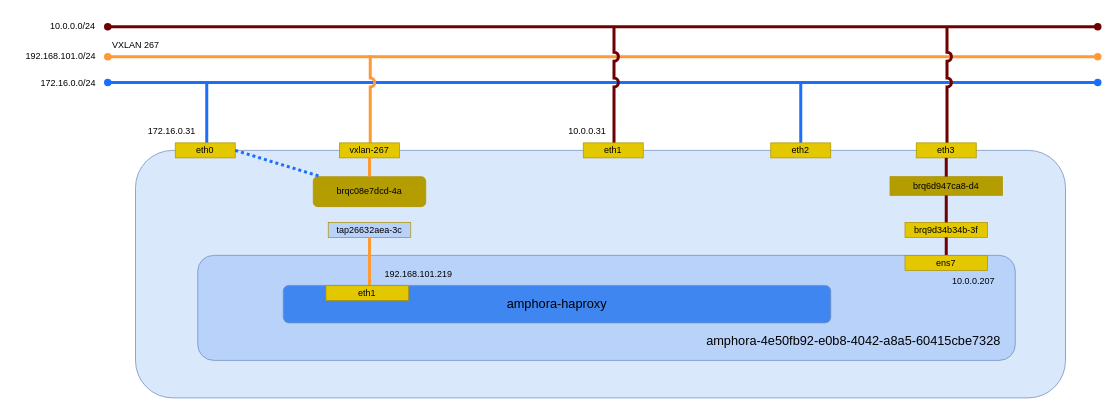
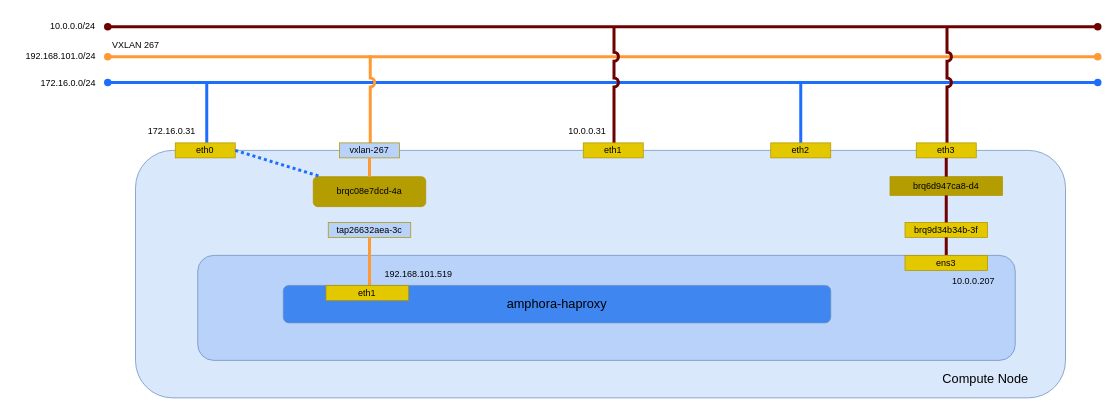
(369, 150) -> (369, 150)
(946, 263) -> (946, 263)
(419, 274) -> (419, 274)
(853, 342) -> none
none -> (985, 379)
